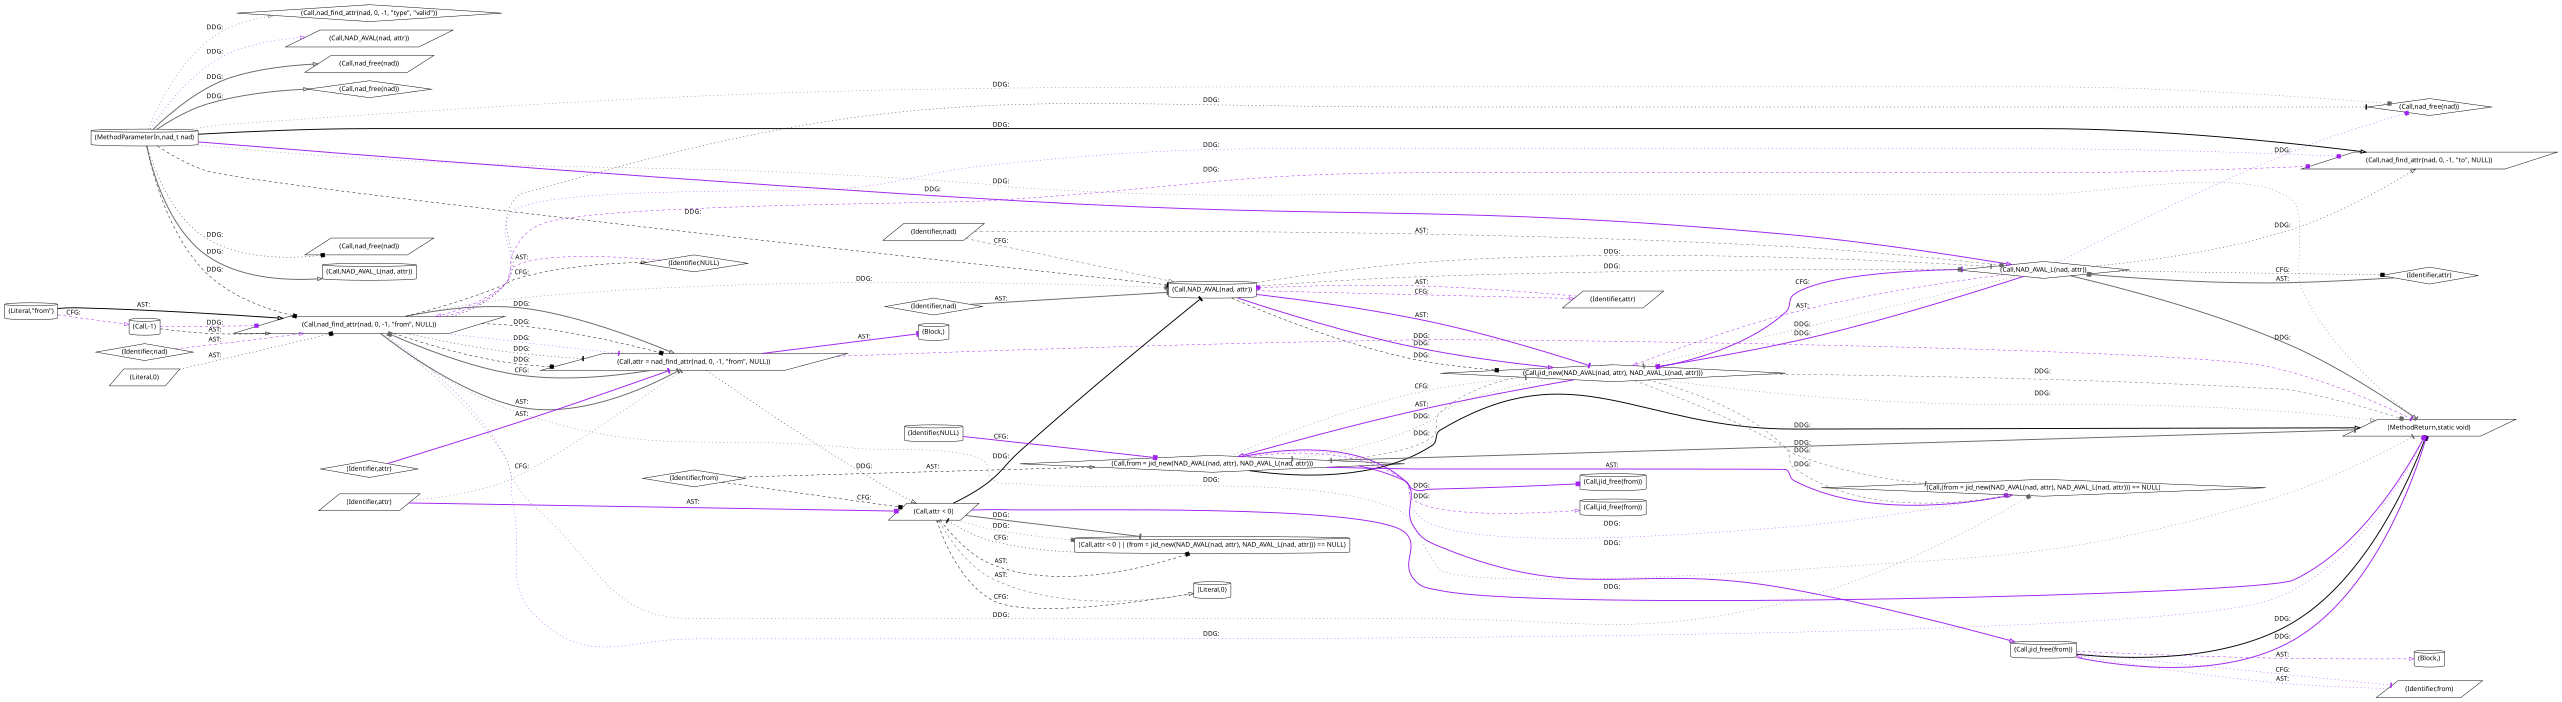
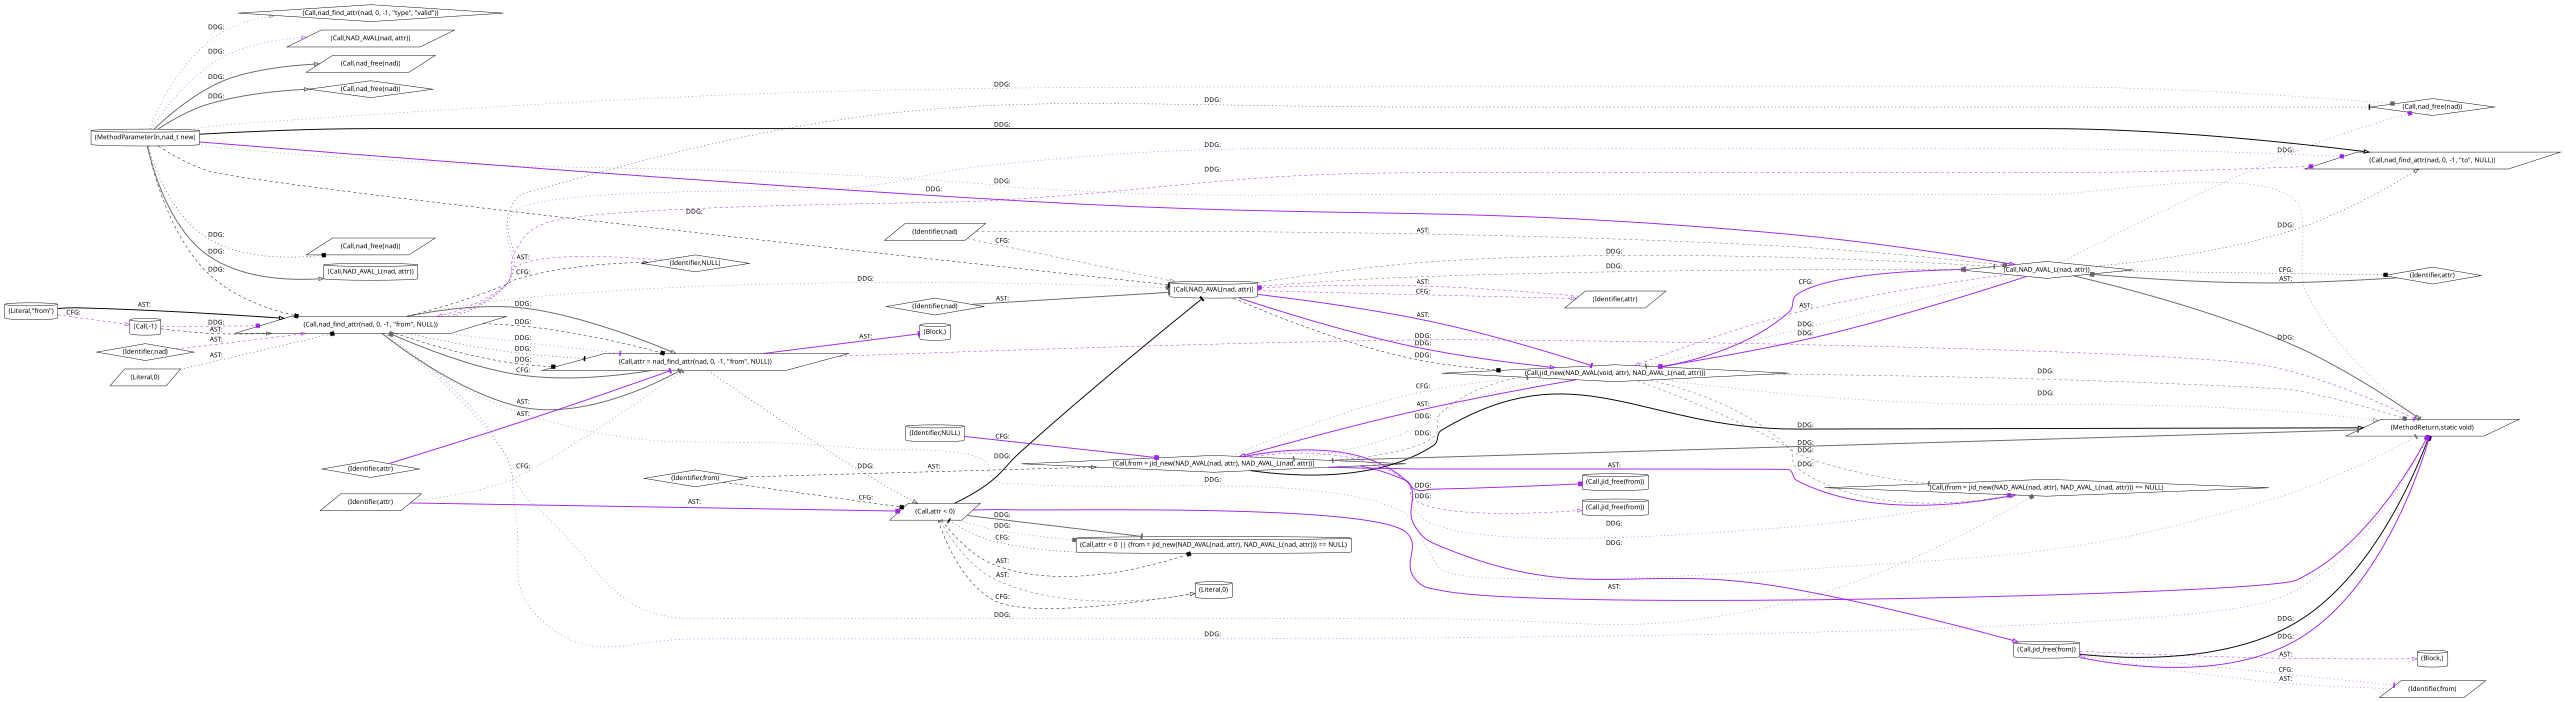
(145, 138) -> (145, 138)
(1613, 373) -> (1615, 373)
(1613, 587) -> (1615, 587)
